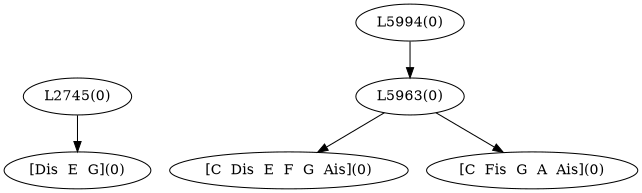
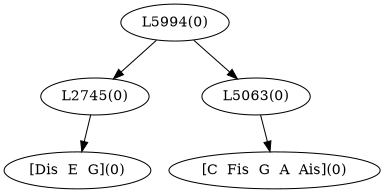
none -> (139, 56)
(410, 96) -> (256, 96)
(289, 170) -> none
